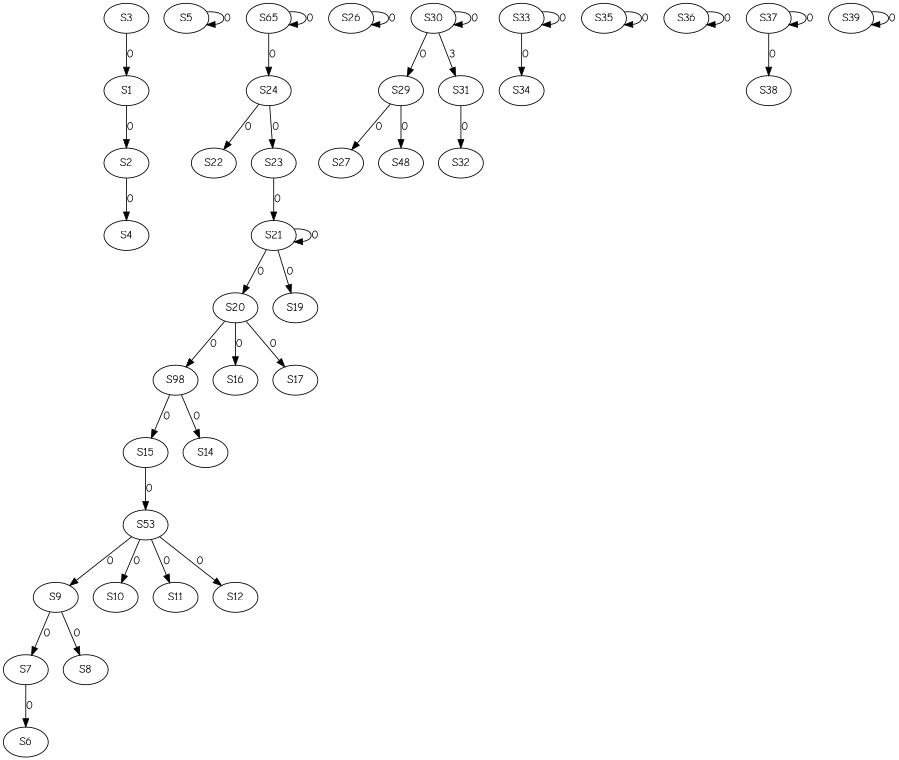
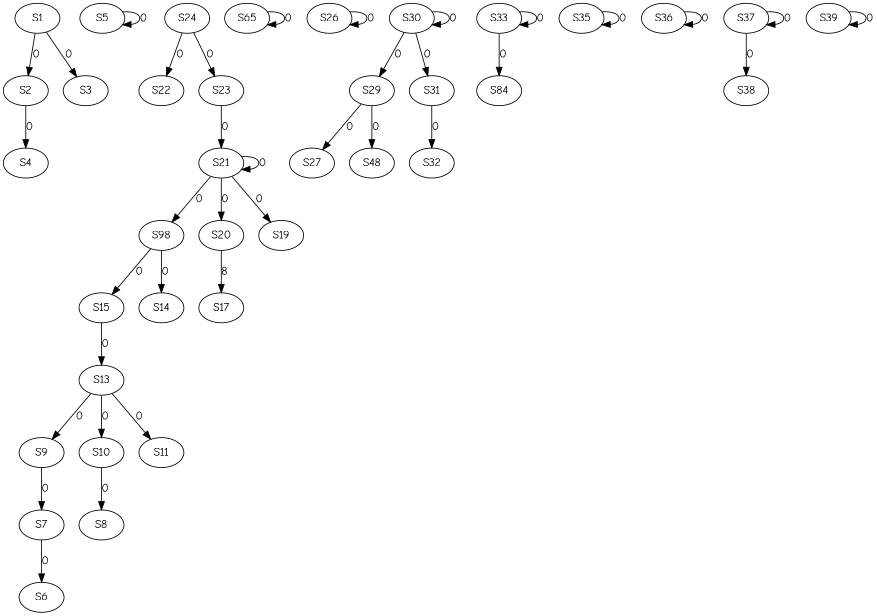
(126, 50) -> (59, 51)
(269, 50) -> none
(452, 54) -> (427, 54)
(522, 91) -> (499, 91)
(208, 341) -> (194, 196)
(273, 344) -> (225, 272)
(235, 380) -> none
(146, 525) -> (101, 380)
(235, 597) -> none
(69, 630) -> (101, 485)
